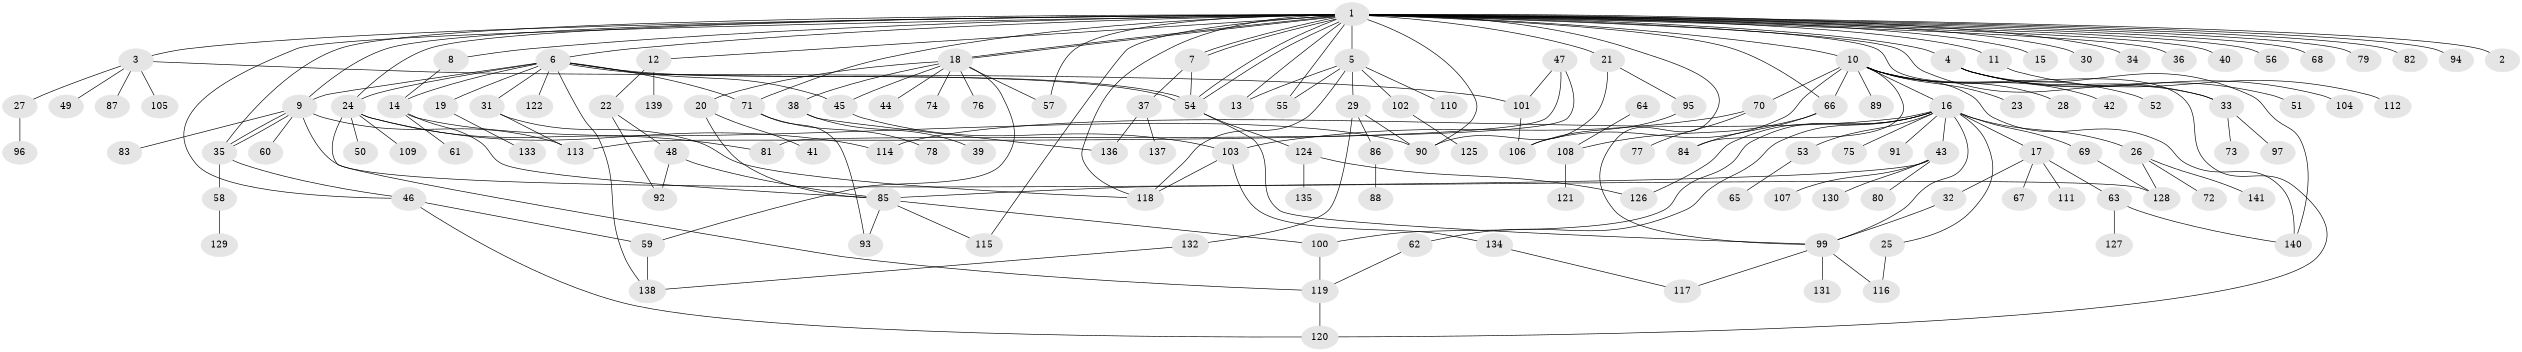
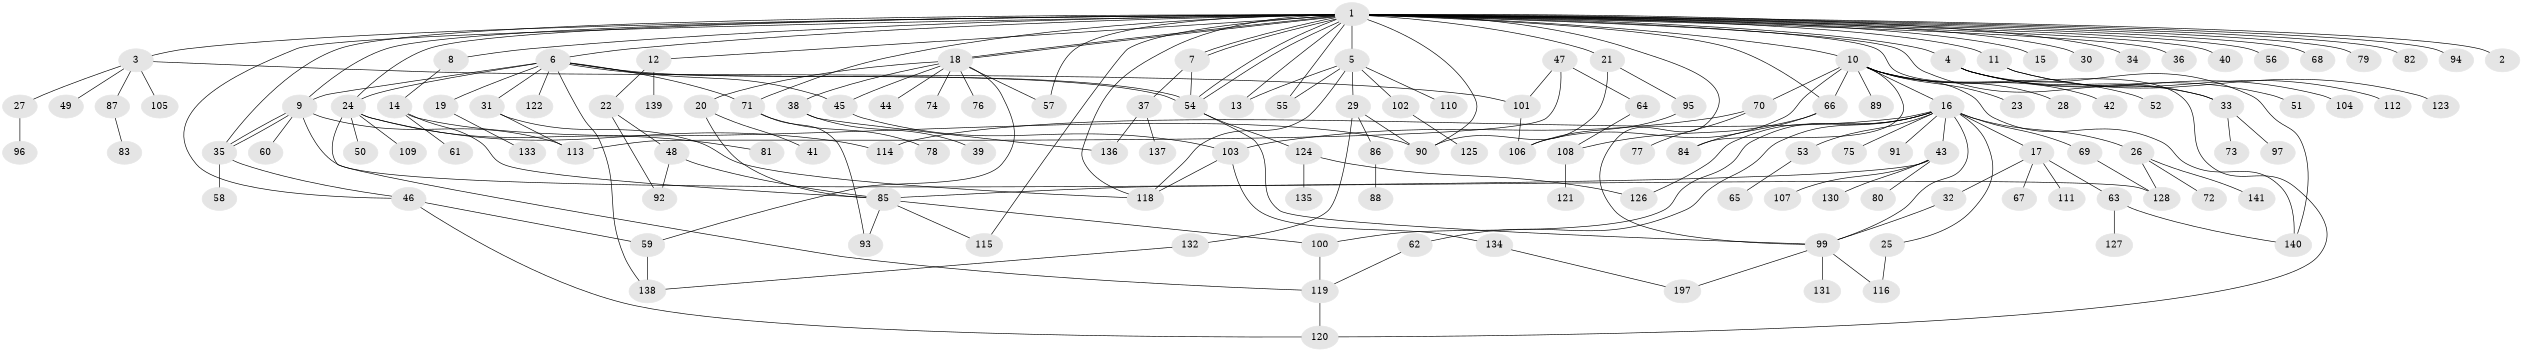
(472, 79) -> none
none -> (2441, 107)
(212, 130) -> (118, 130)
(1199, 137) -> (1601, 83)
(219, 245) -> none
(1682, 291) -> (1682, 291)
